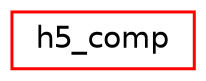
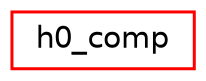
(103, 40) -> (103, 40)
